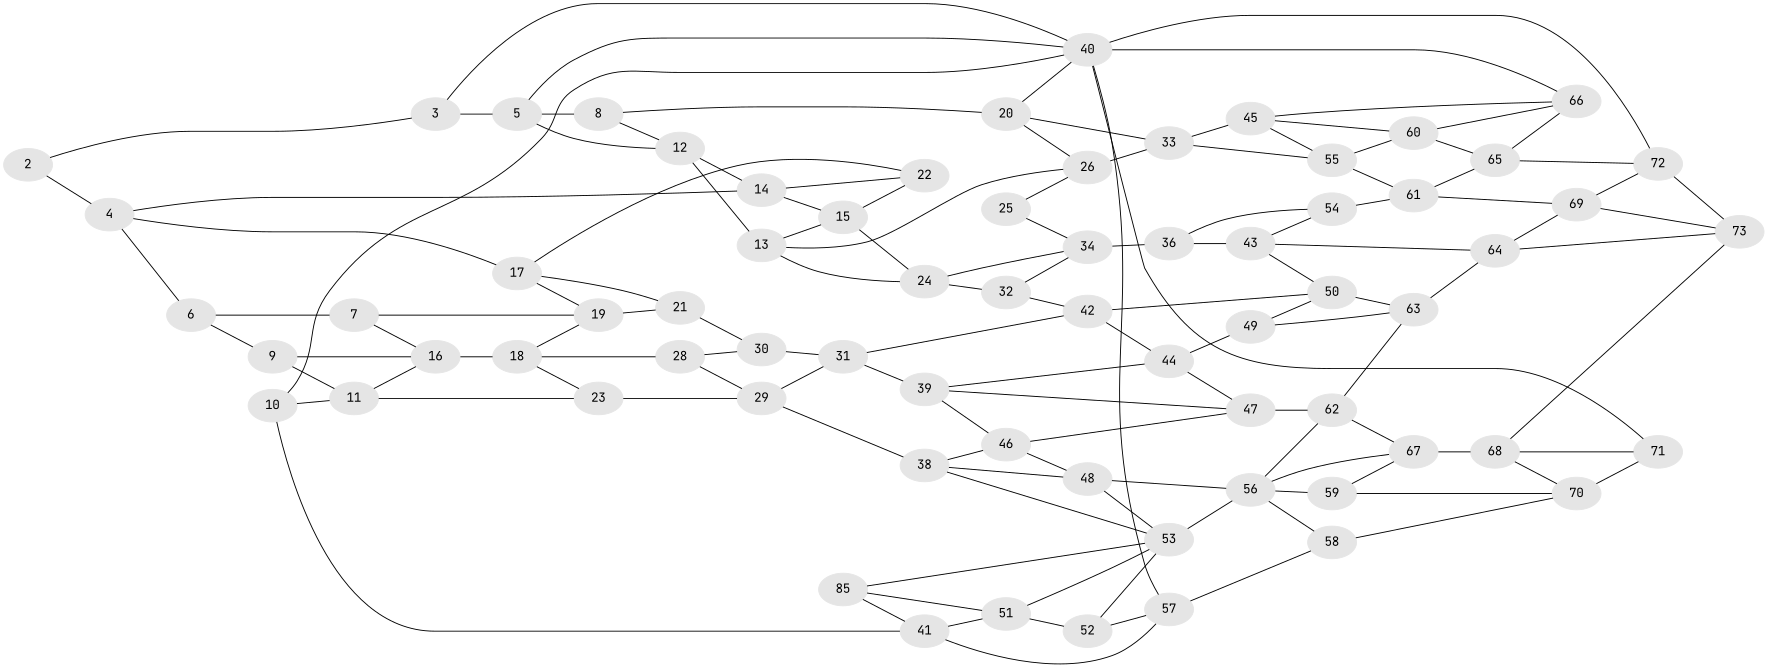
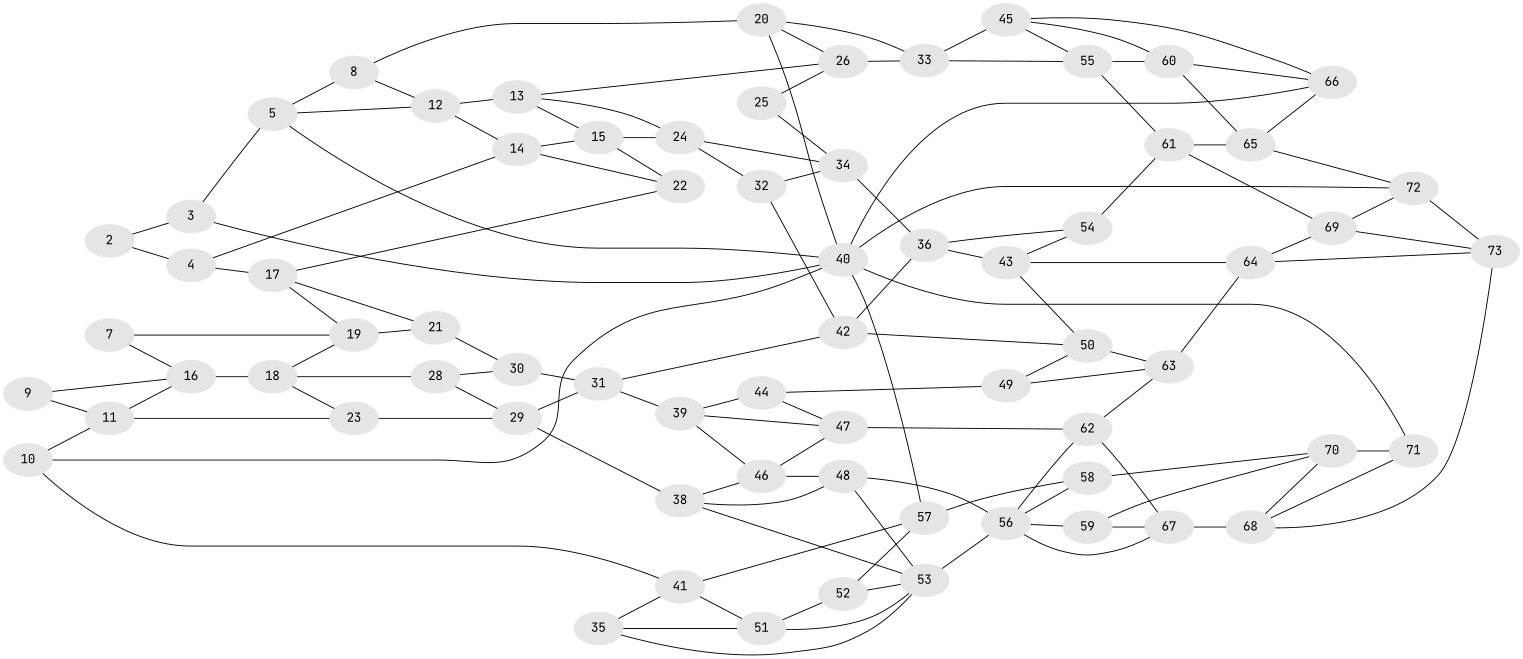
(191, 315) -> none
(1128, 337) -> (884, 289)
(843, 590) -> (599, 628)
